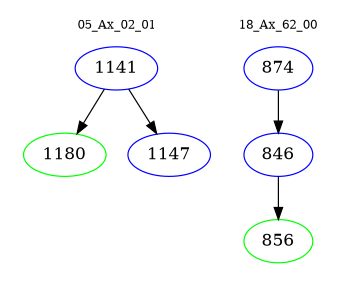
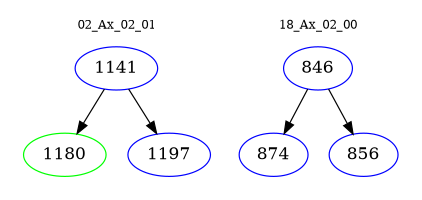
(117, 26) -> (117, 26)
(278, 26) -> (319, 26)
(278, 106) -> (299, 106)
(169, 155) -> (169, 155)
(278, 241) -> (364, 155)
